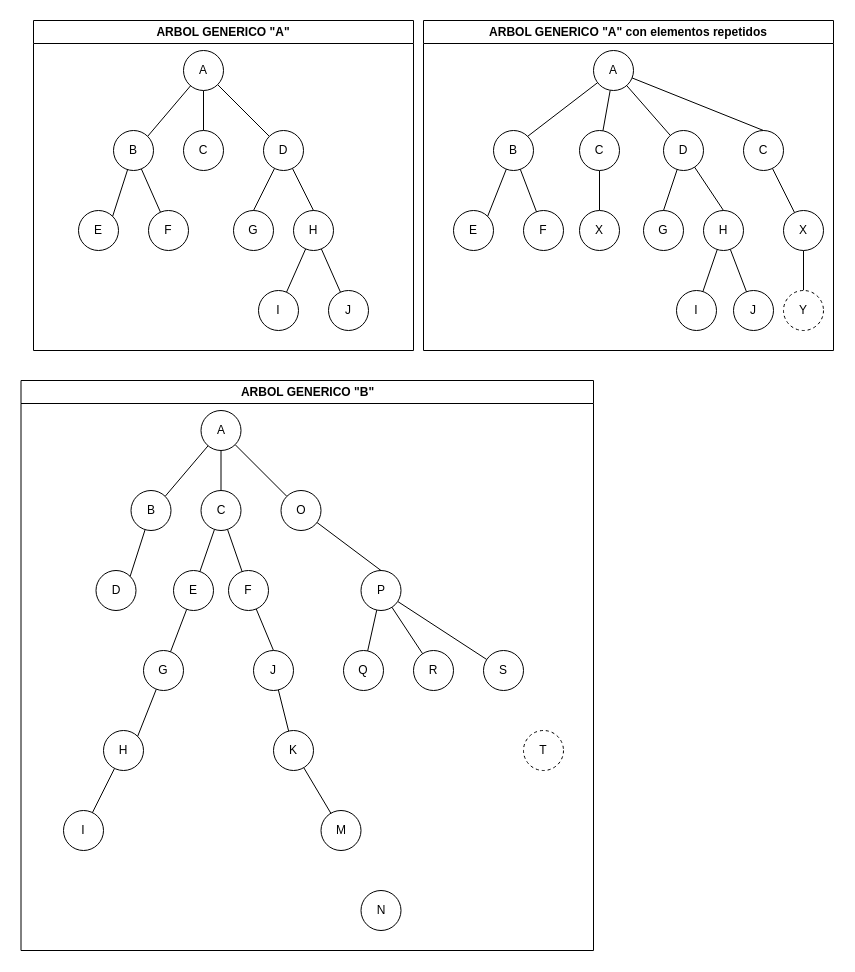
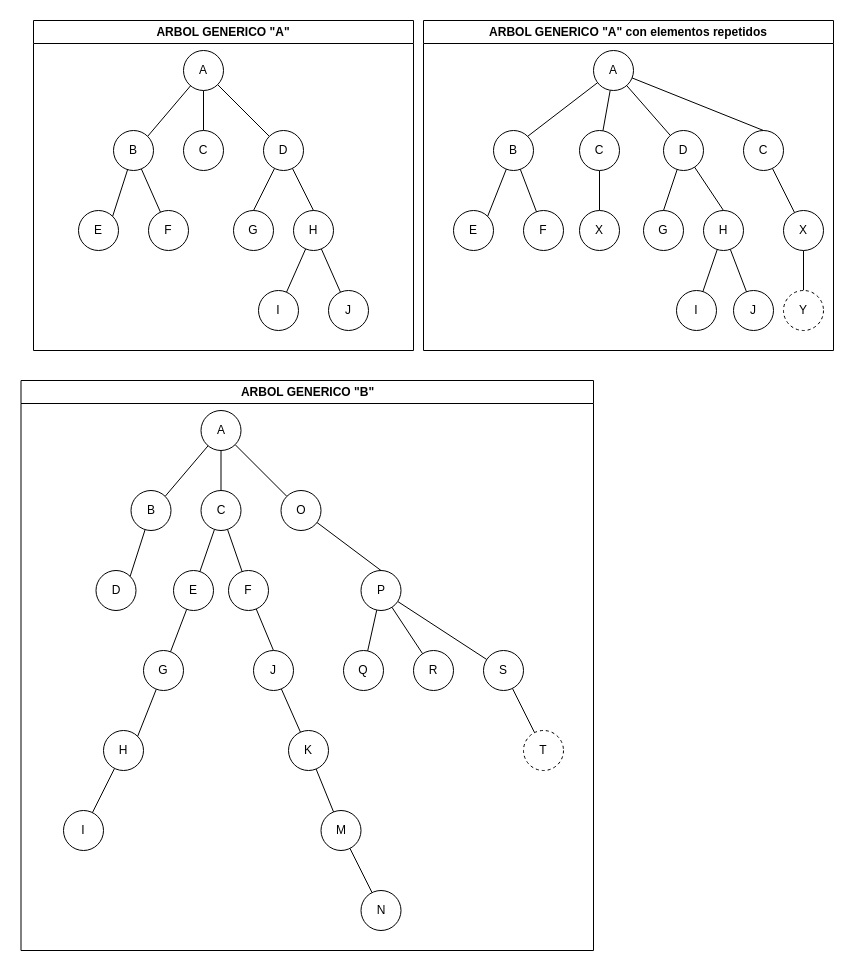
none -> (523, 710)
(294, 751) -> (309, 751)
none -> (361, 870)
